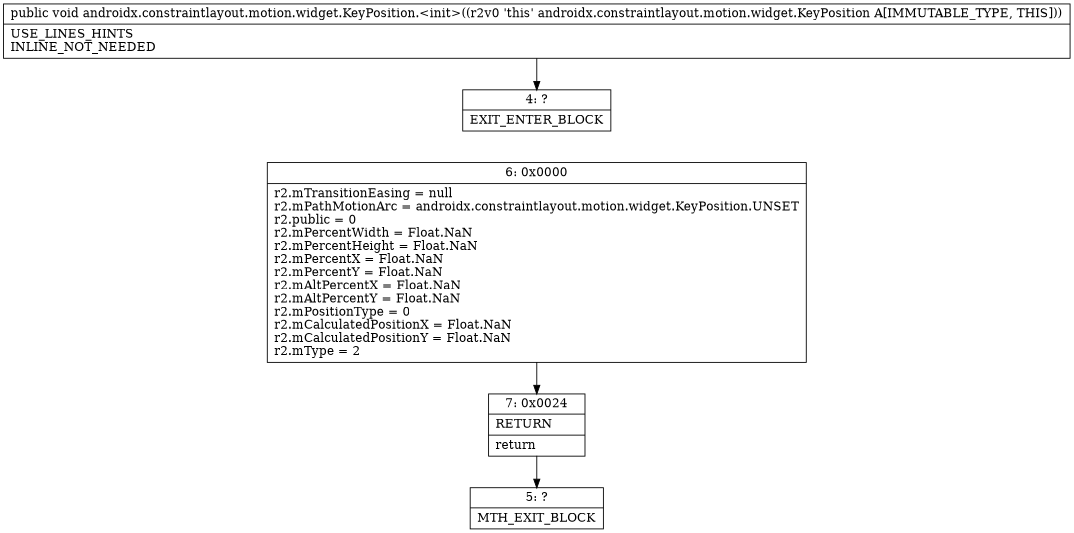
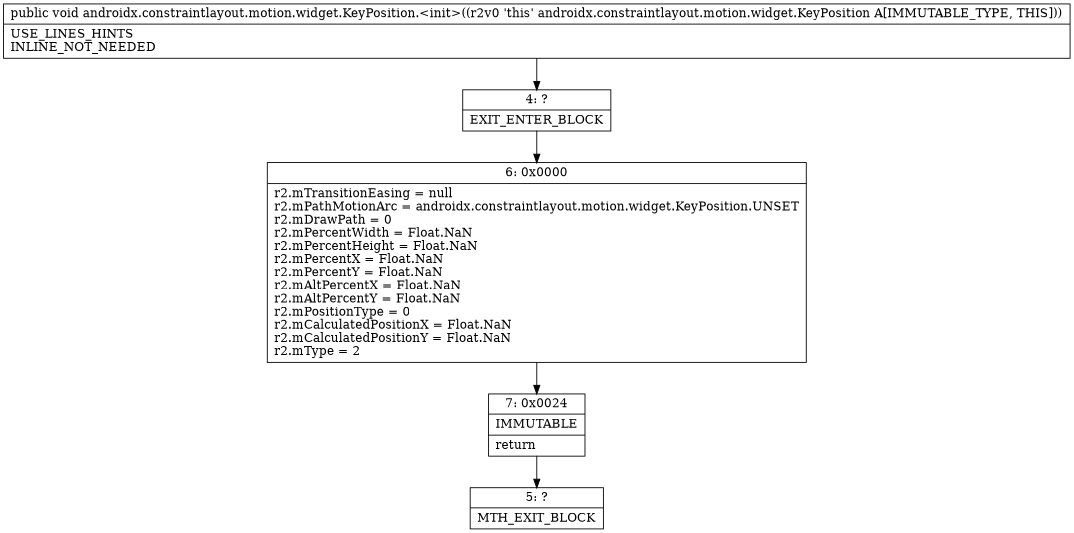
none -> (537, 142)
(316, 220) -> (333, 220)
(524, 424) -> (537, 424)
